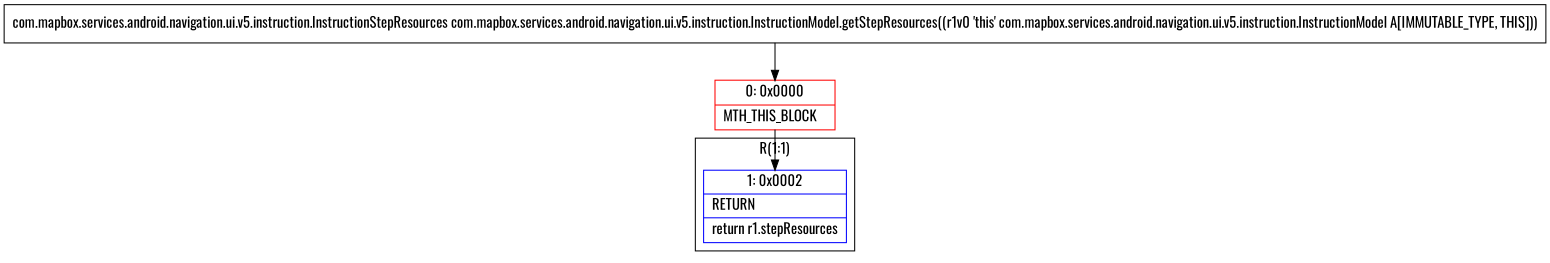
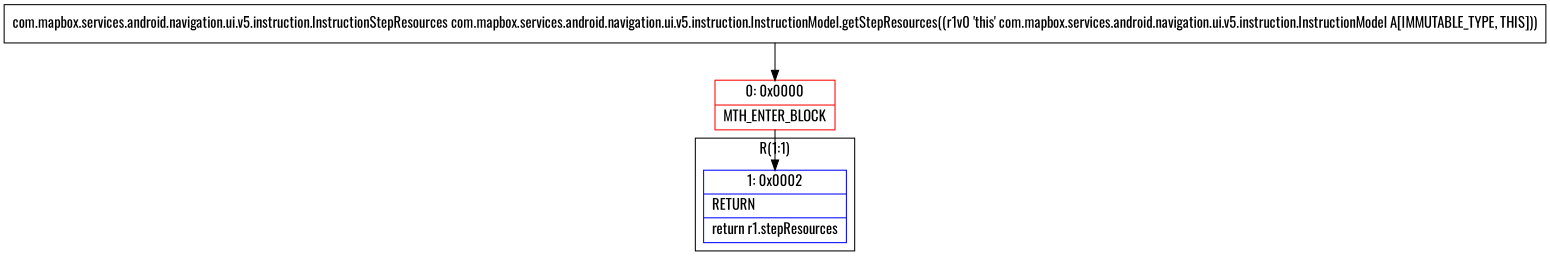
(770, 117) -> (775, 117)
